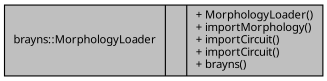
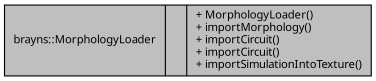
(222, 65) -> (279, 65)
